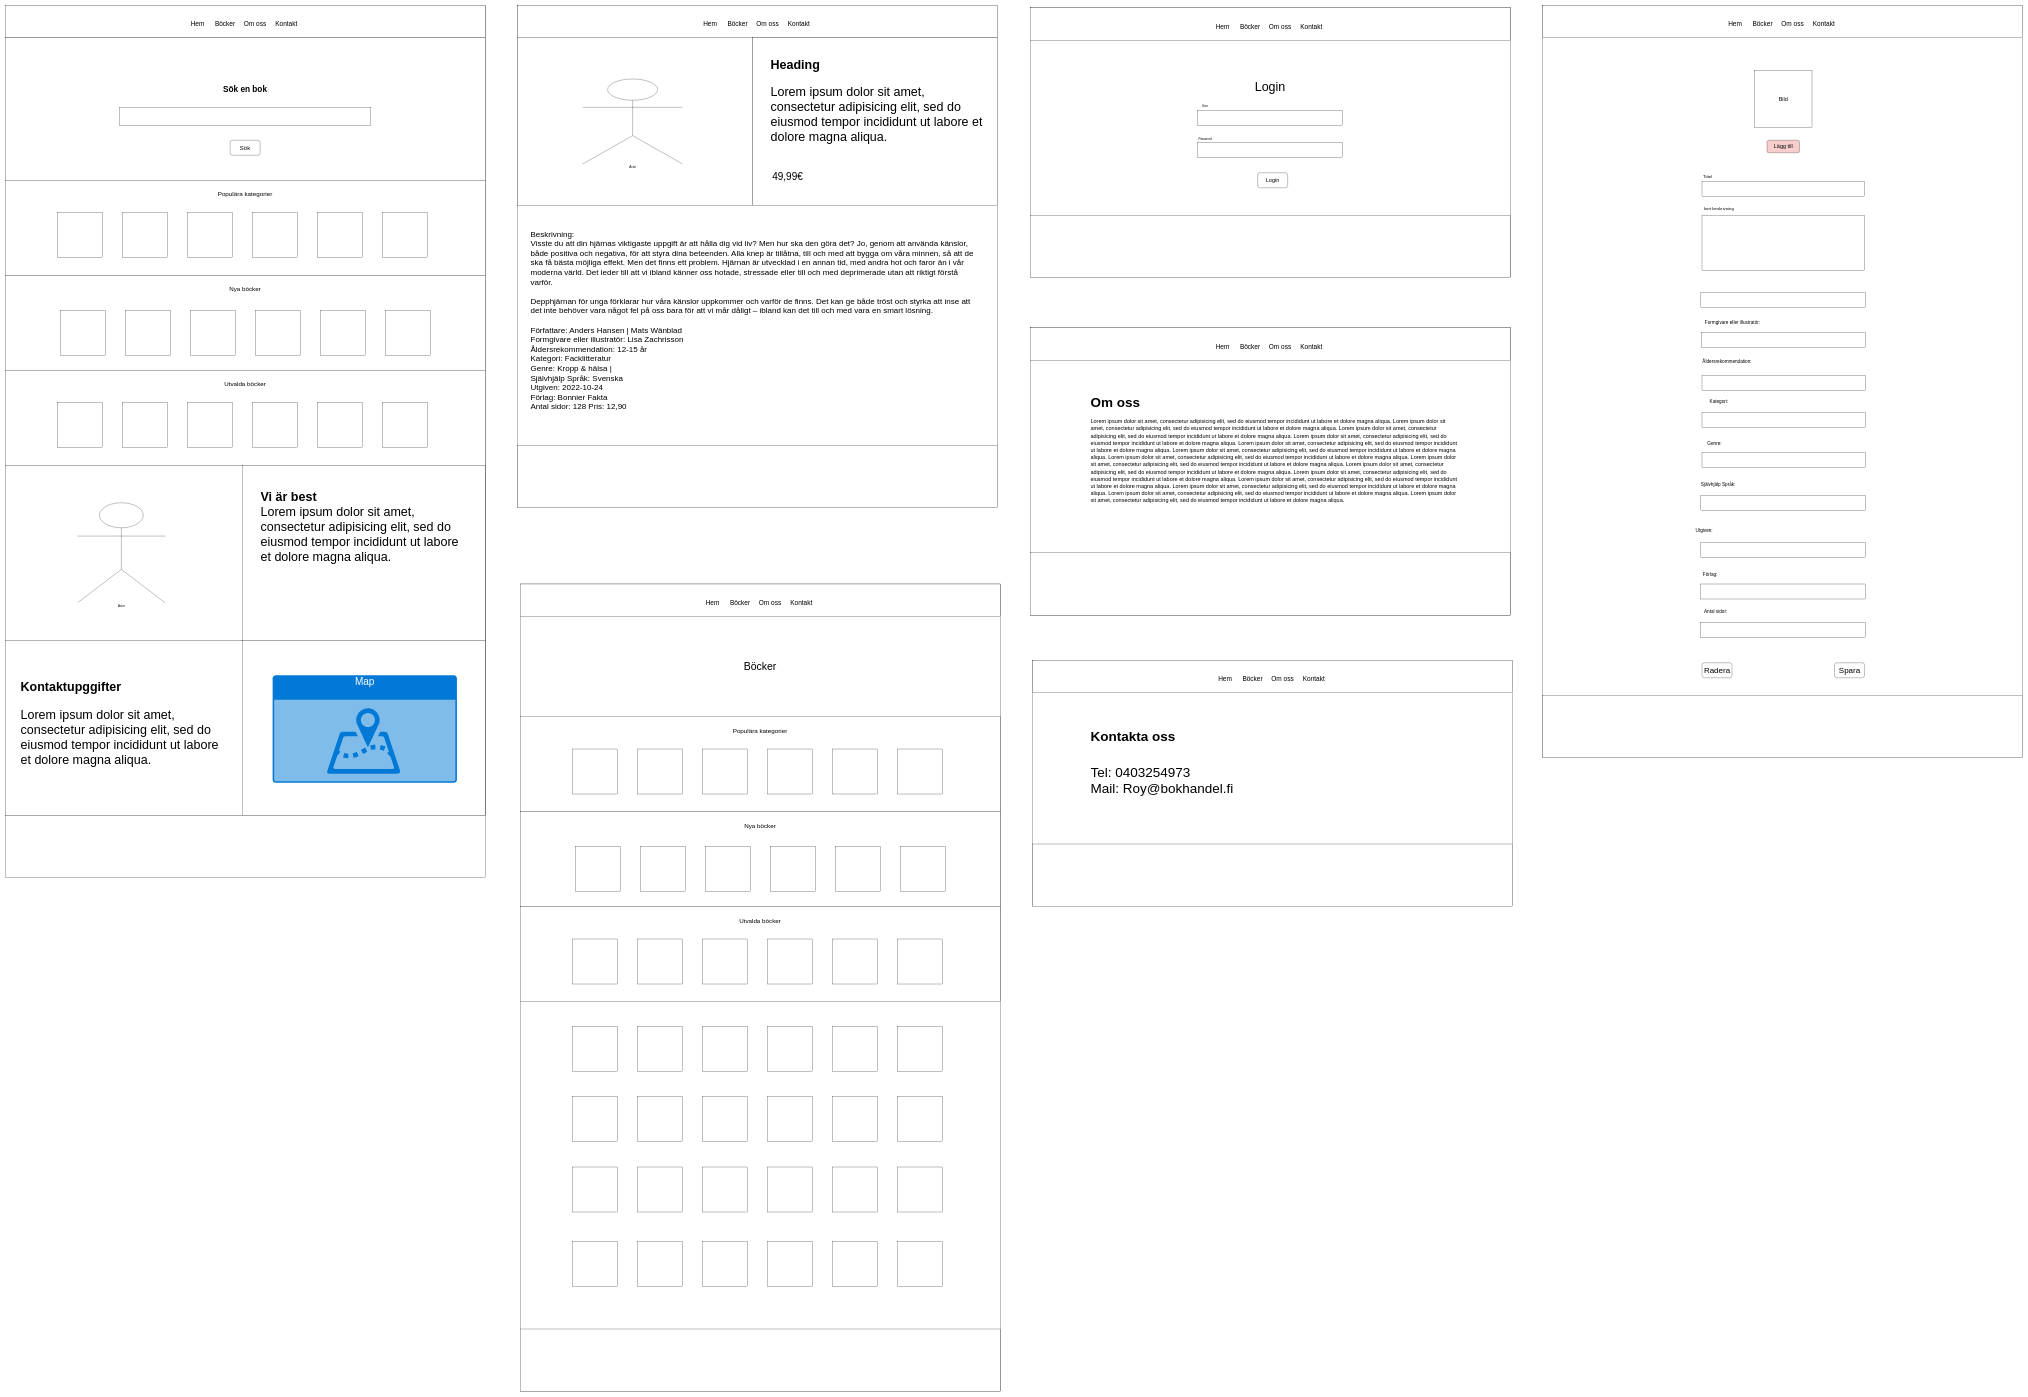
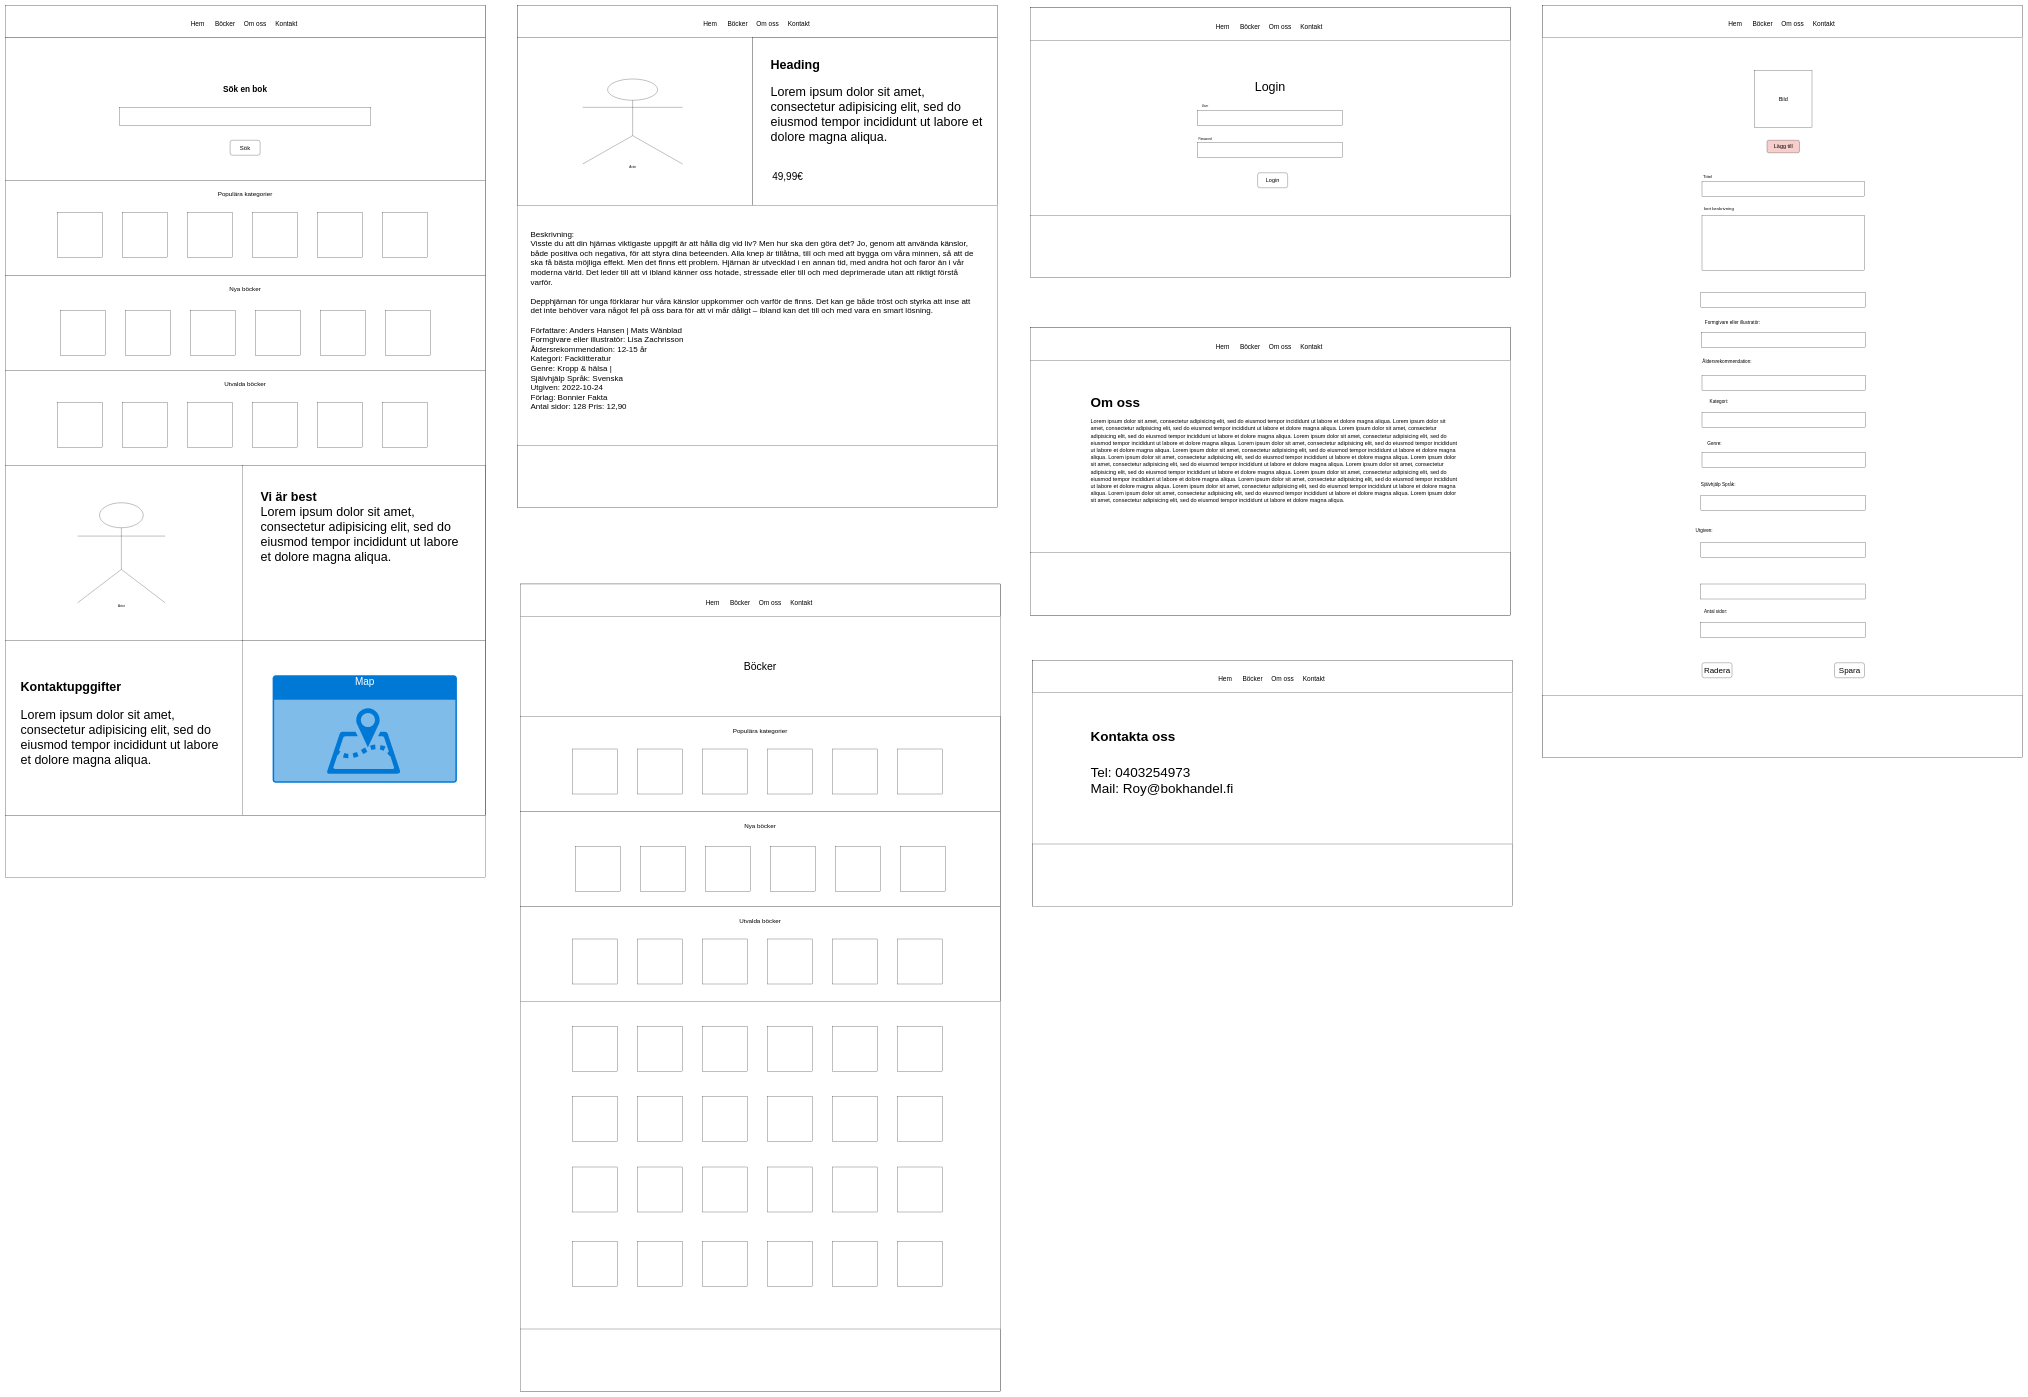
(1711, 574) -> none
